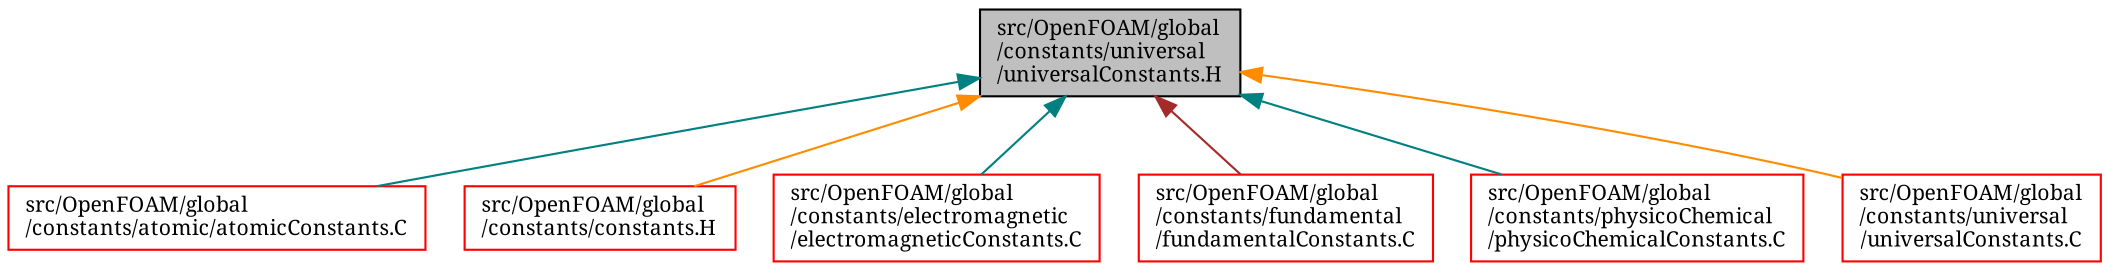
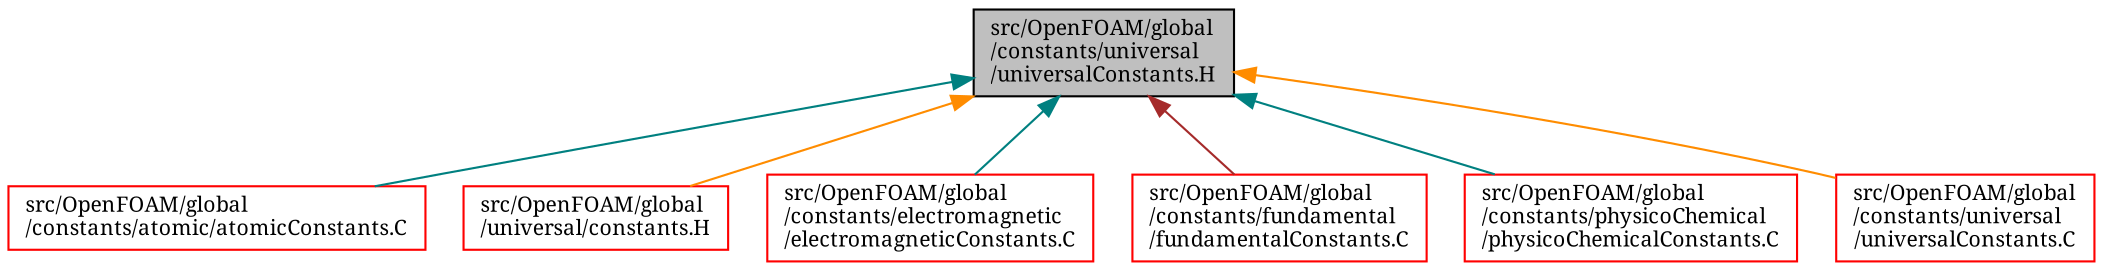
(600, 218) -> (596, 218)
